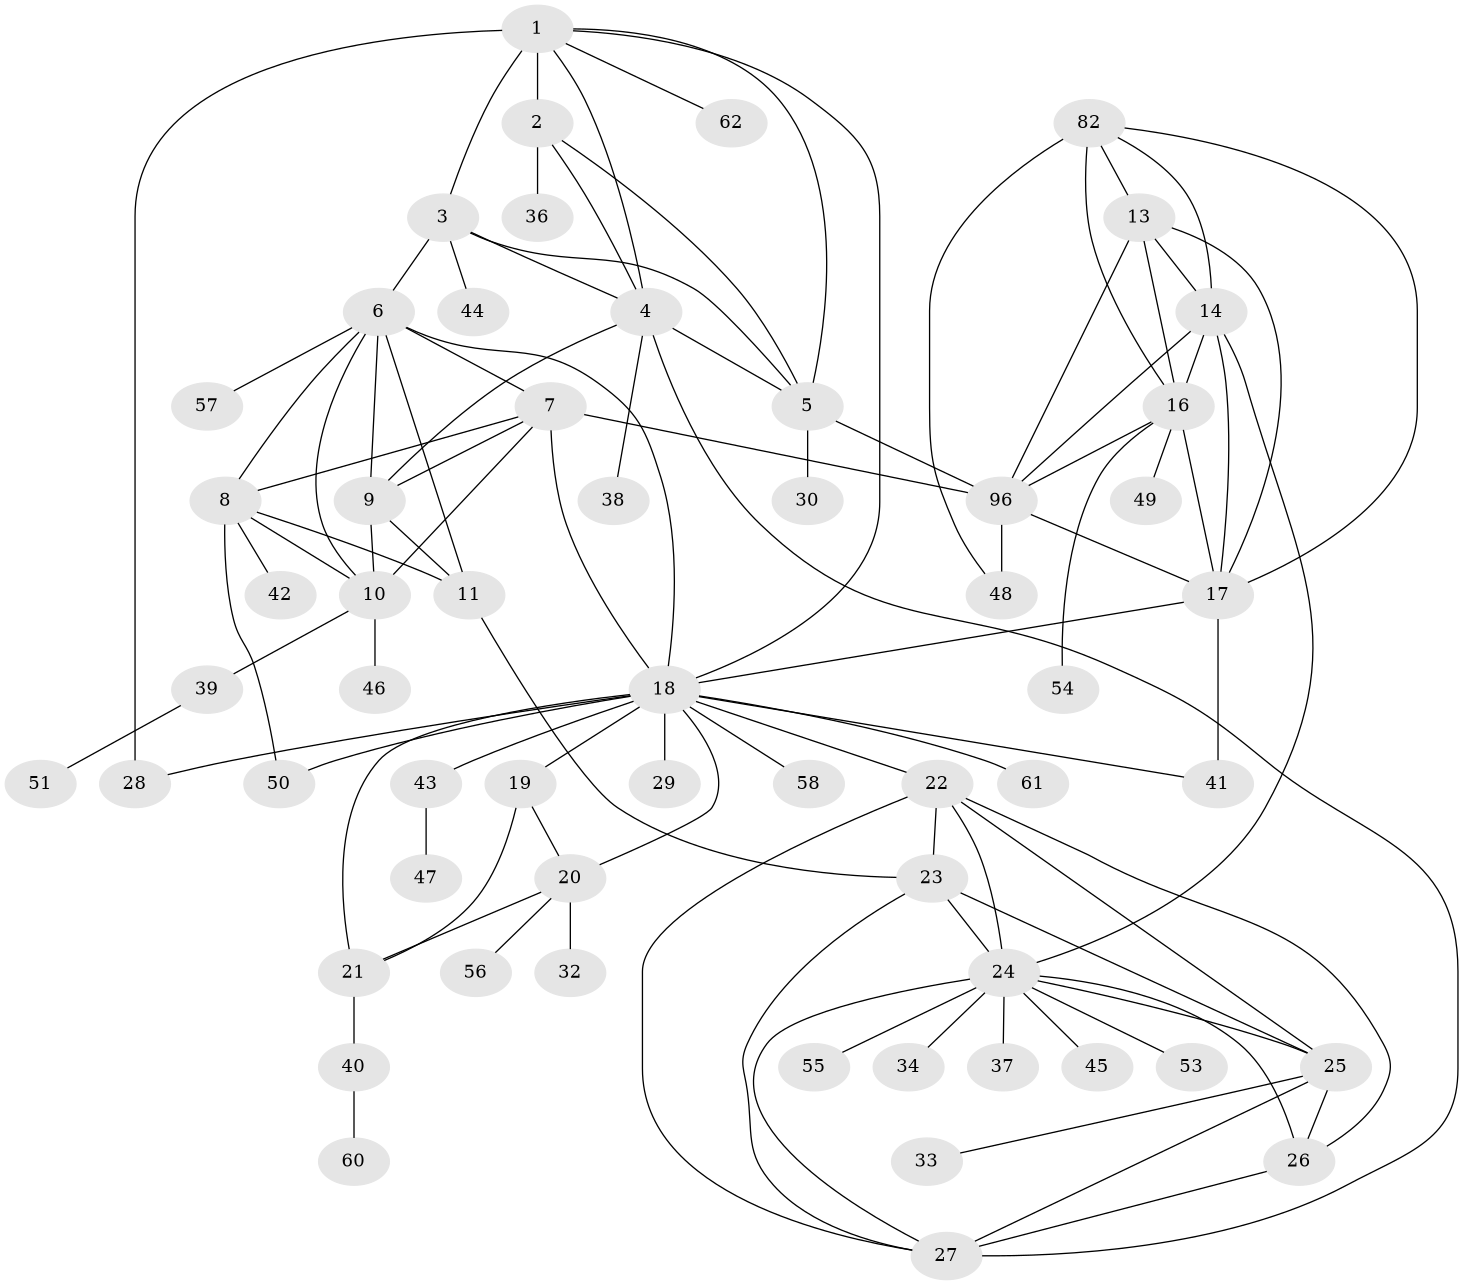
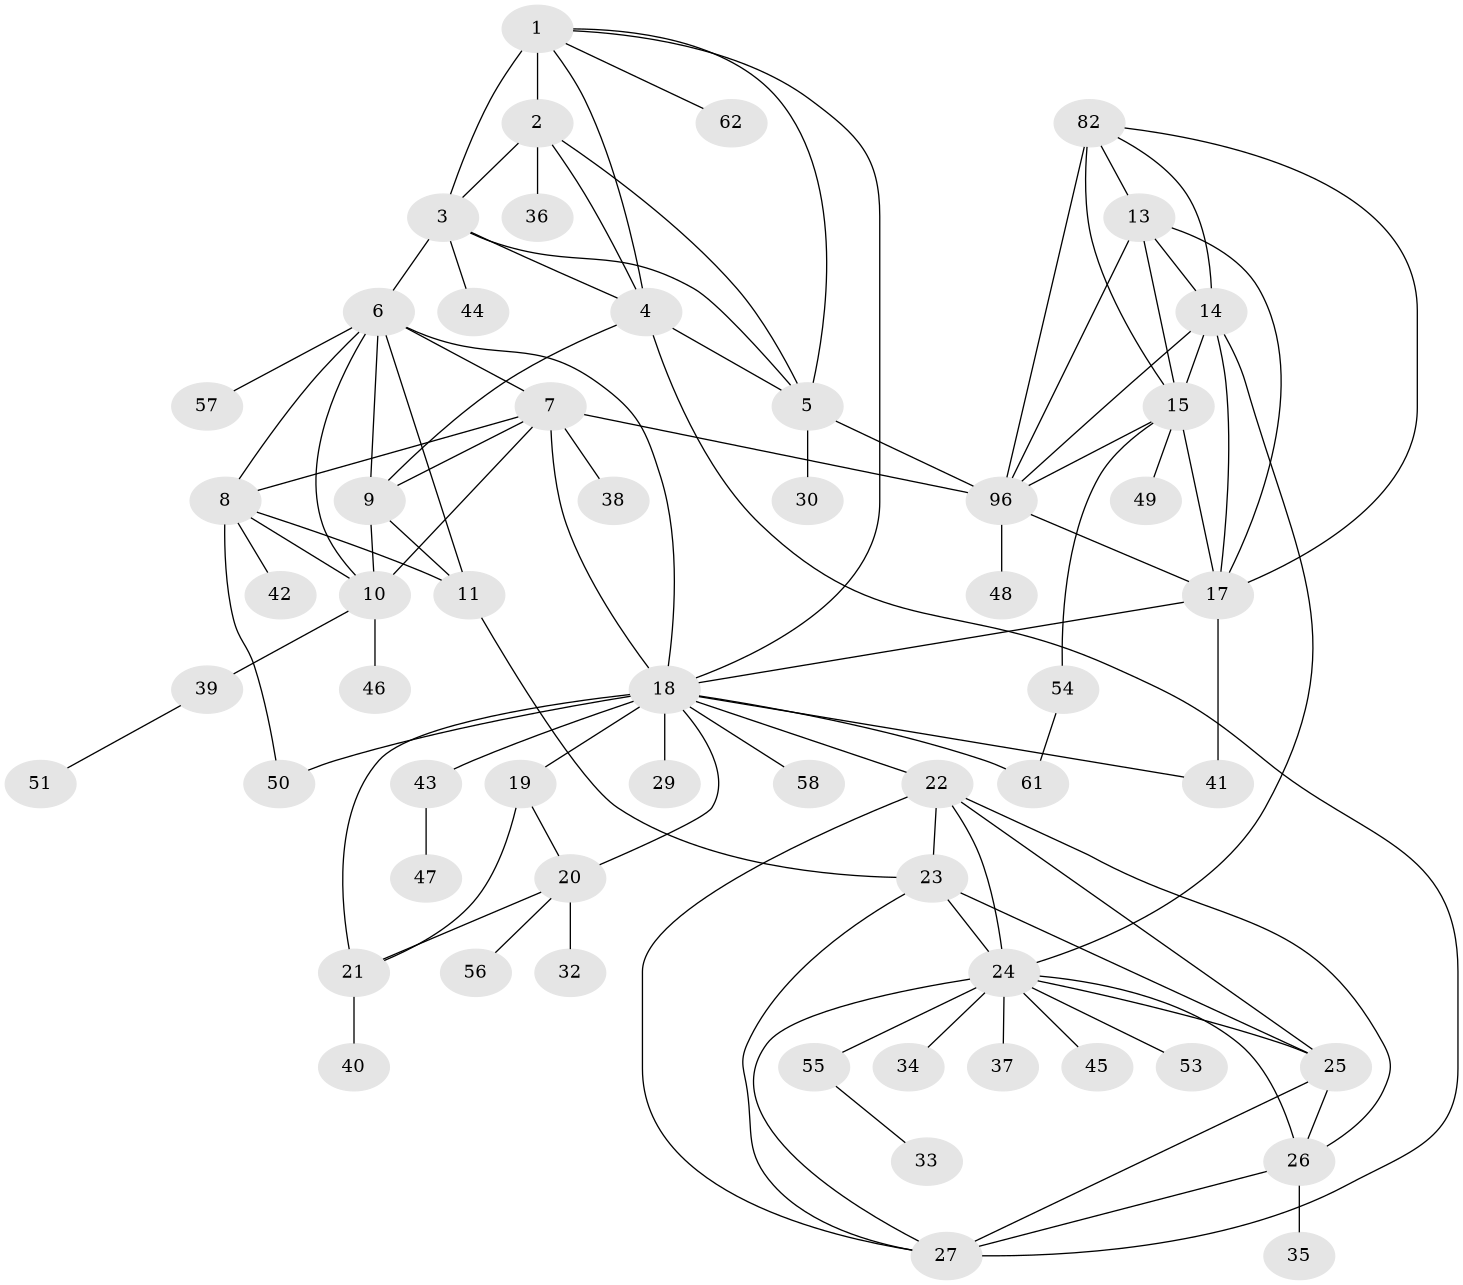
none -> (491, 170)
(930, 335) -> (1046, 312)
(631, 399) -> (582, 454)
(1179, 406) -> (1179, 406)
none -> (1048, 737)
(135, 784) -> none
(1132, 1115) -> (871, 1114)
(354, 1162) -> none
none -> (1299, 1256)
